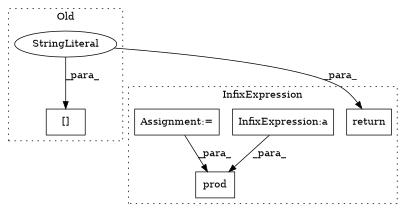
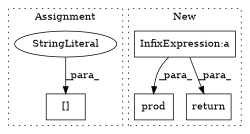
(66, 17) -> (66, 17)
(241, 62) -> (195, 72)
(263, 95) -> (185, 17)
(177, 122) -> none
